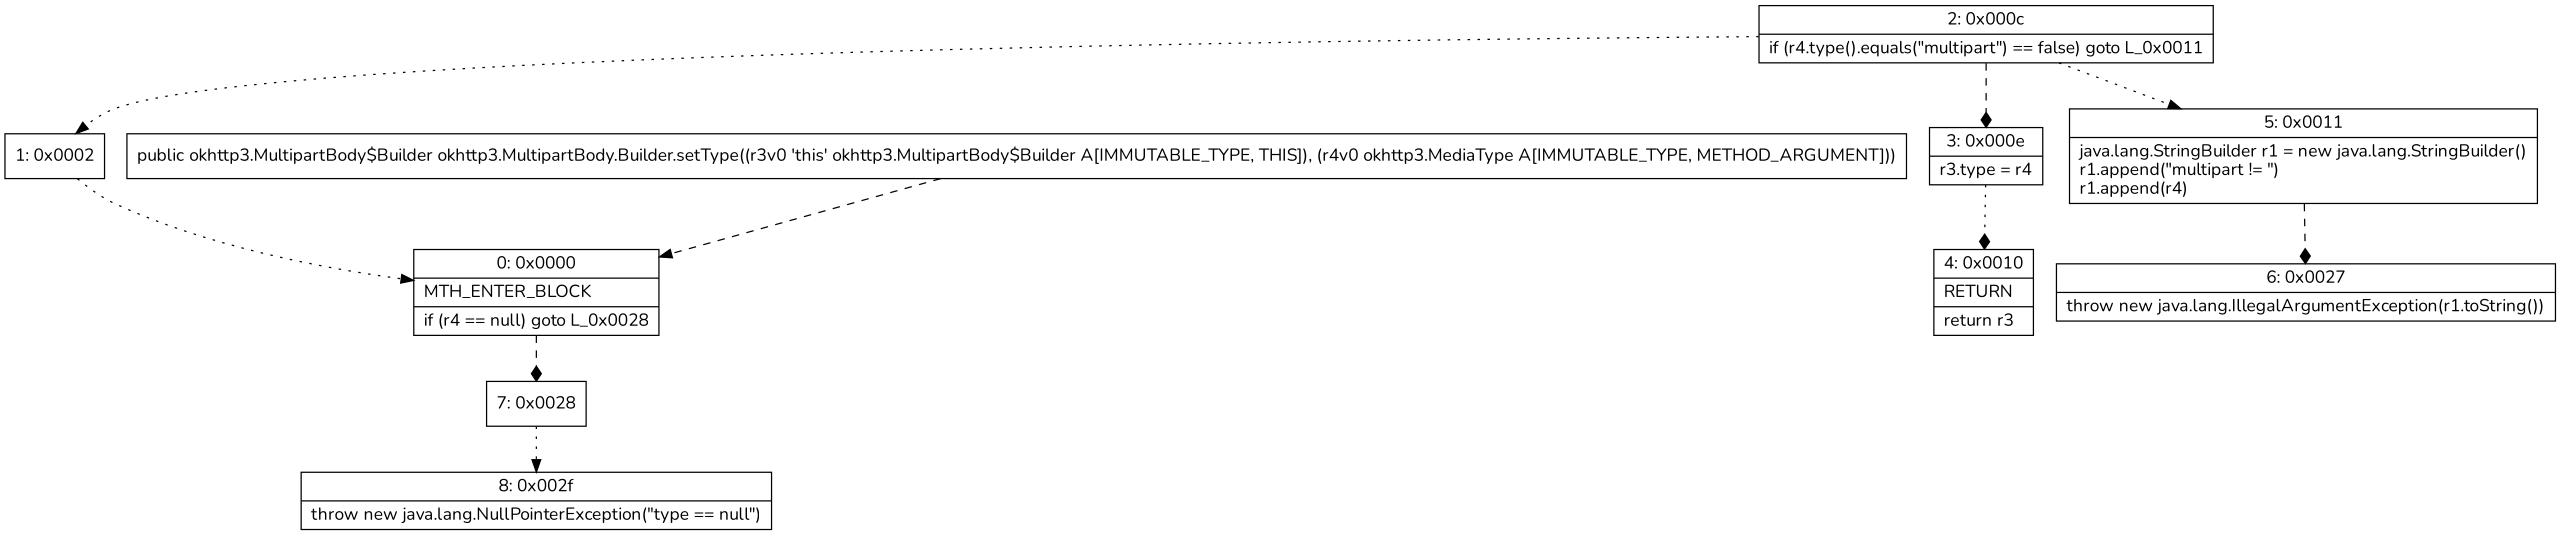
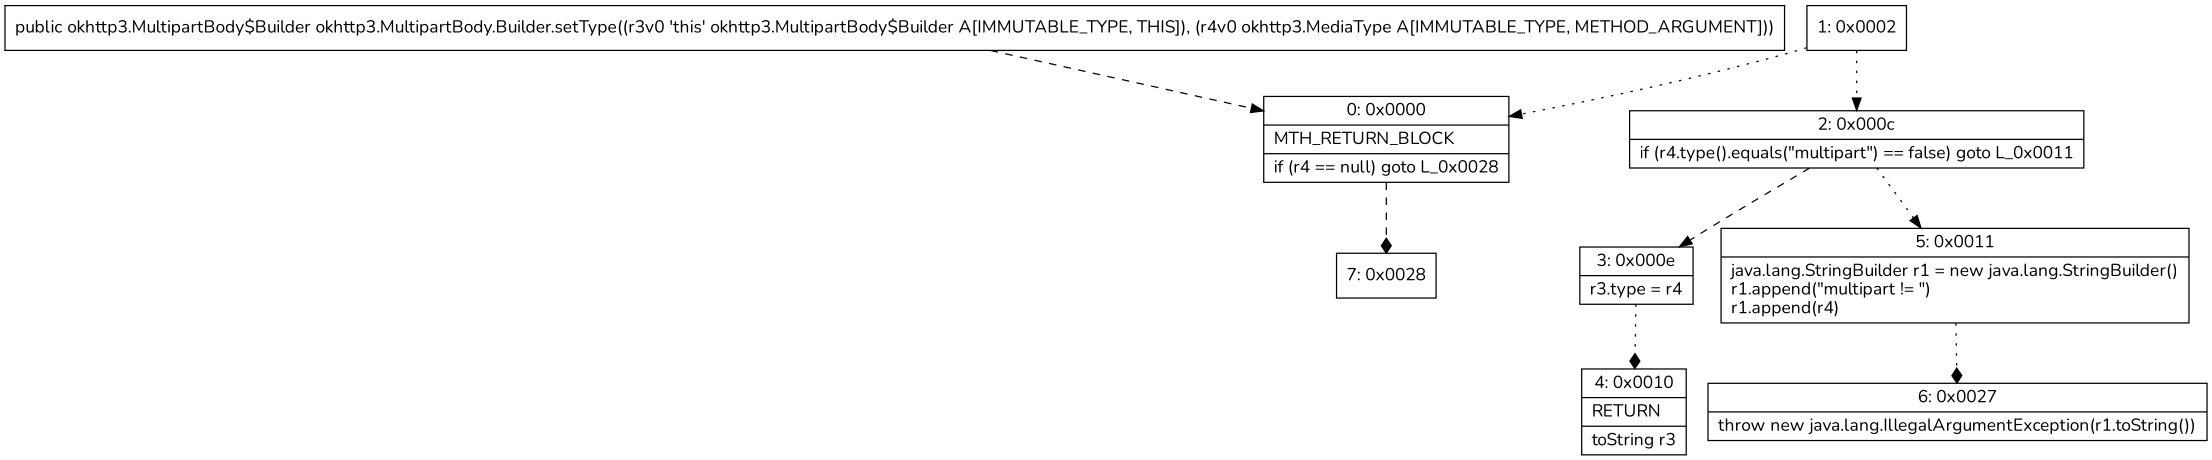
(918, 51) -> (1857, 74)
(1986, 88) -> (1750, 204)
(2305, 226) -> (1956, 346)
(508, 292) -> (1365, 139)
(1979, 320) -> (1634, 440)
(536, 501) -> none
